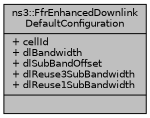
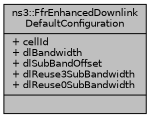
(74, 85) -> (74, 85)
